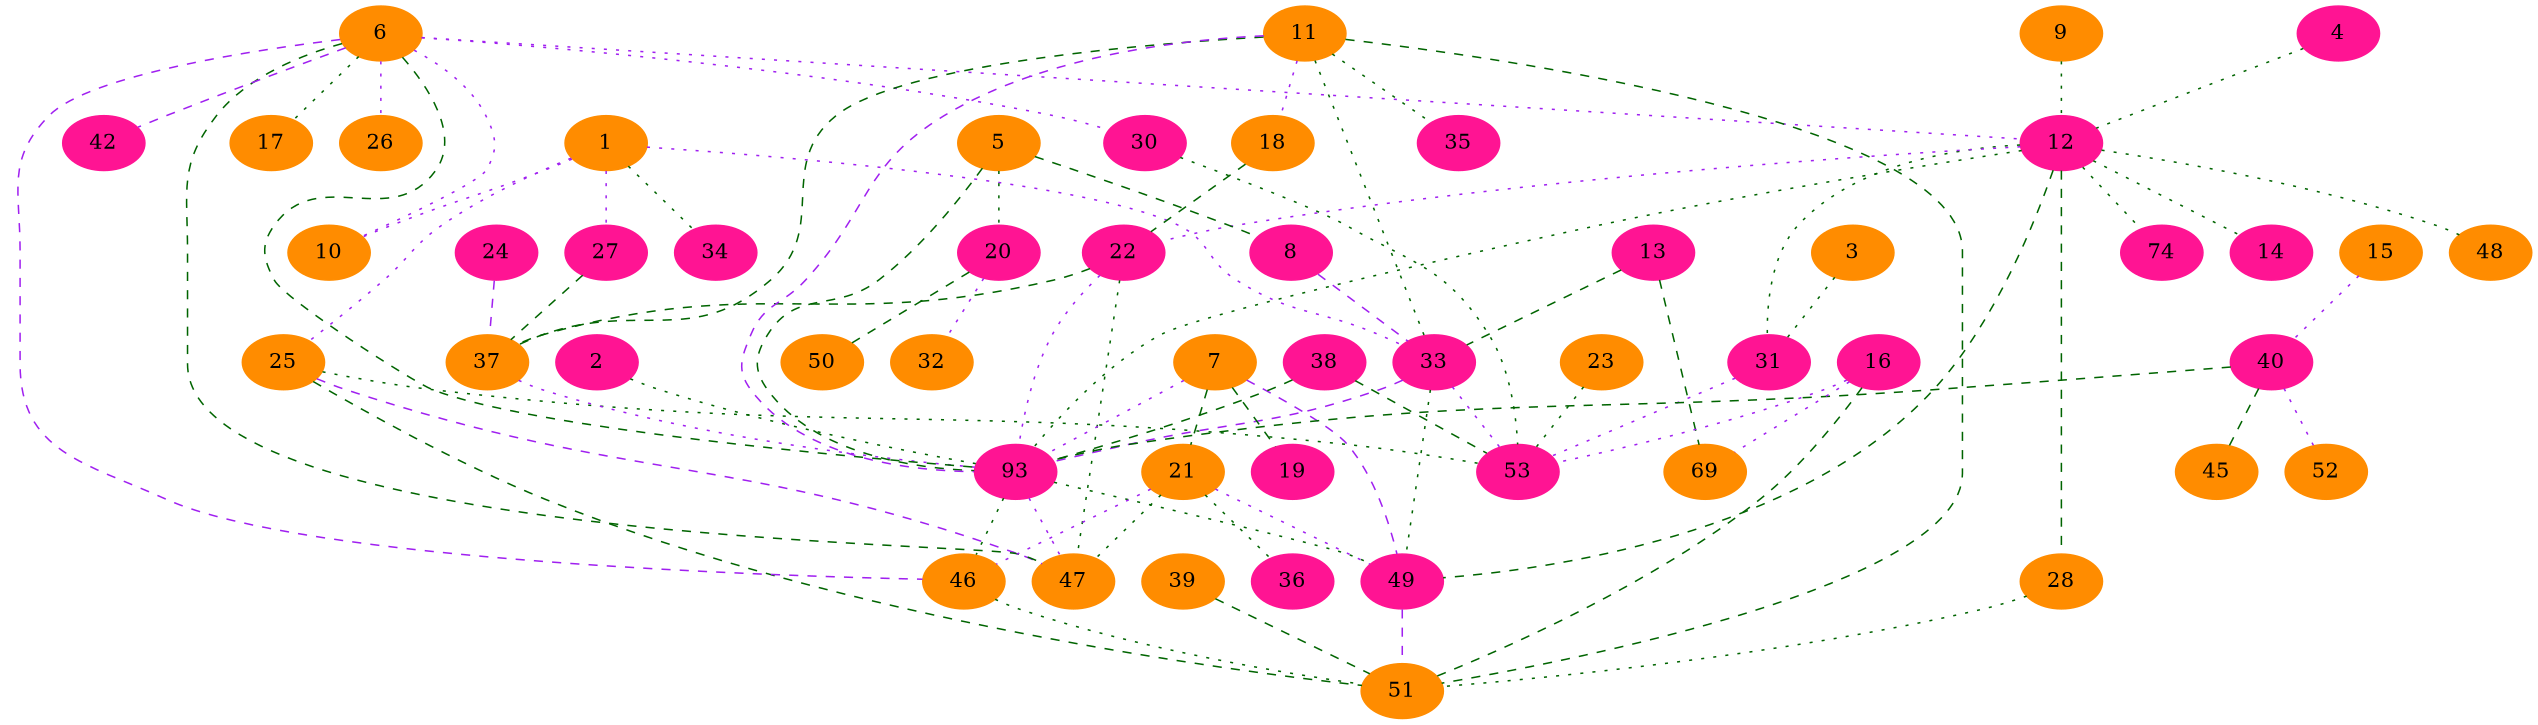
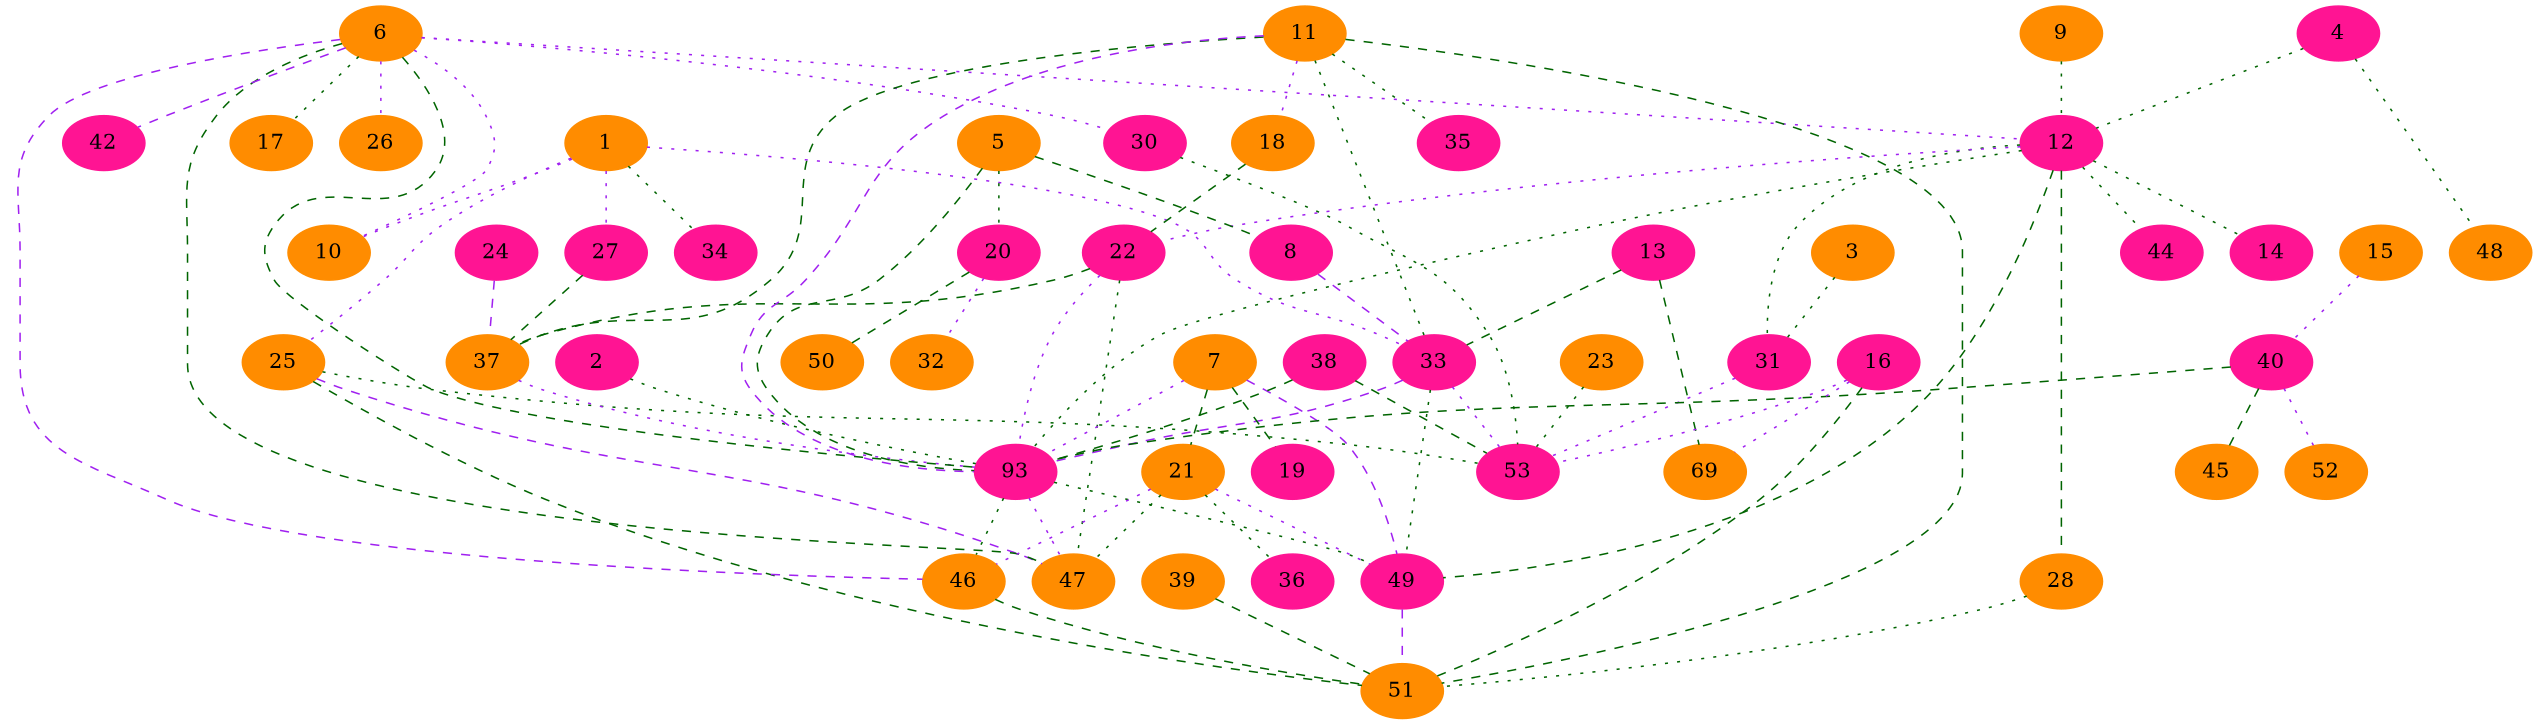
(2283, 184) -> (2415, 143)
(2162, 253) -> (2162, 253)
(1167, 649) -> (1167, 649)
